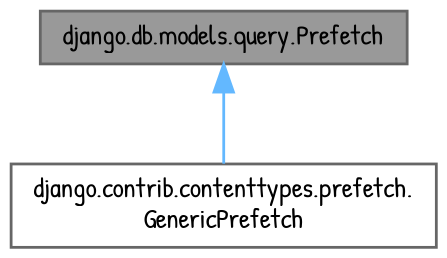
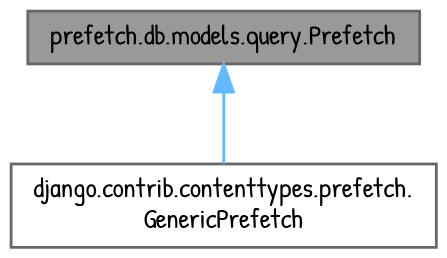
(224, 38) -> (224, 38)
